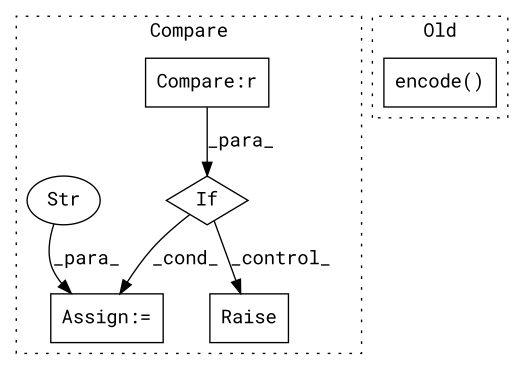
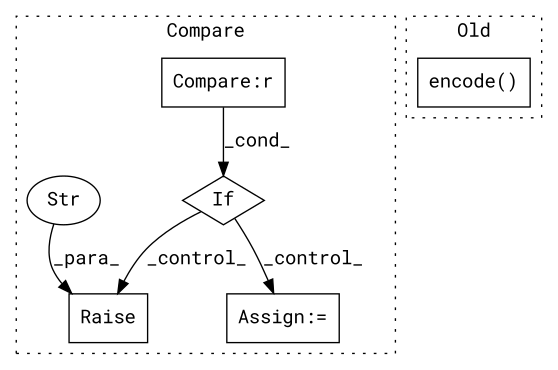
(241, 142) -> (257, 142)
(49, 255) -> (49, 255)
(186, 259) -> (313, 259)
